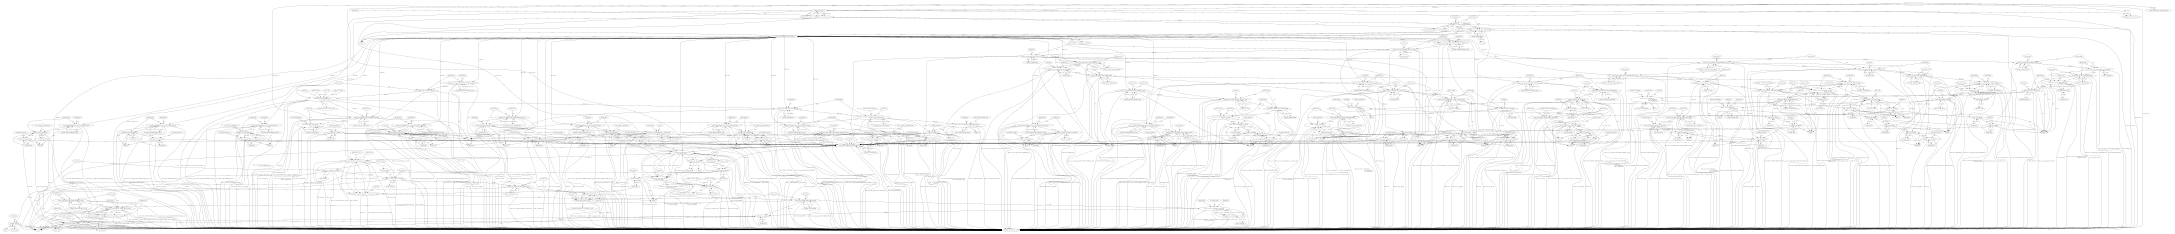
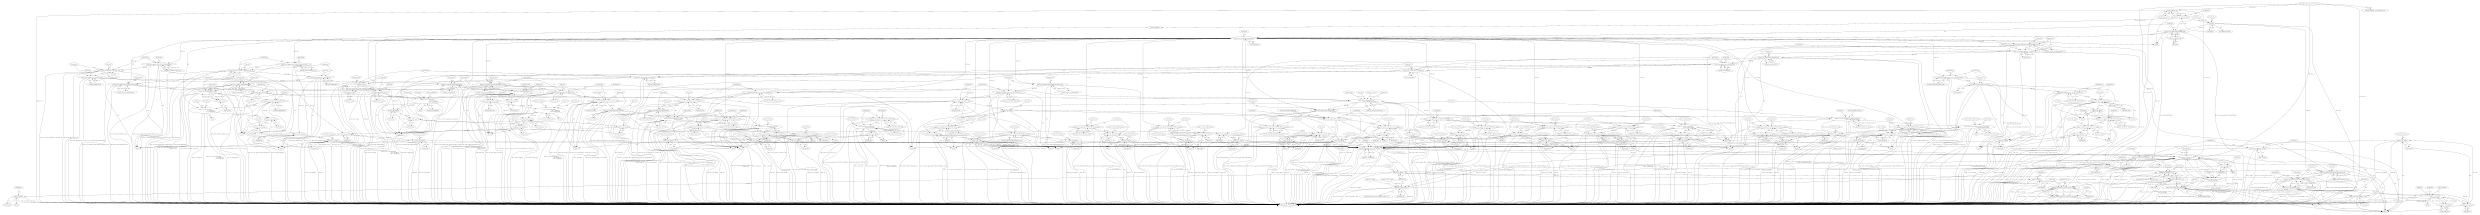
(2131, 17) -> none
none -> (251, 101)
(1772, 104) -> (2076, 96)
(788, 117) -> none
(42, 125) -> none
none -> (661, 127)
none -> (1116, 127)
(659, 129) -> (822, 137)
(389, 174) -> (2084, 190)
(552, 191) -> (2130, 171)
(159, 201) -> (1668, 25)
